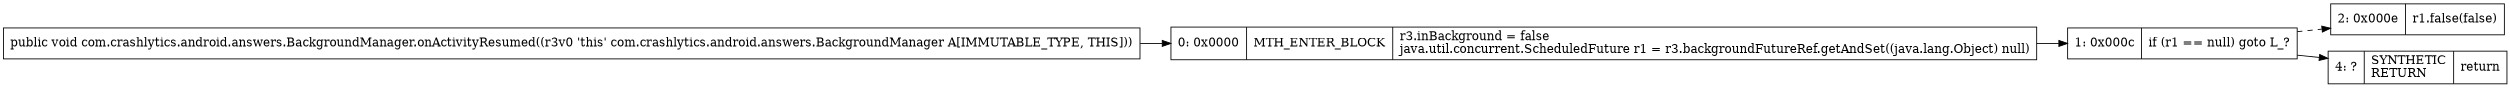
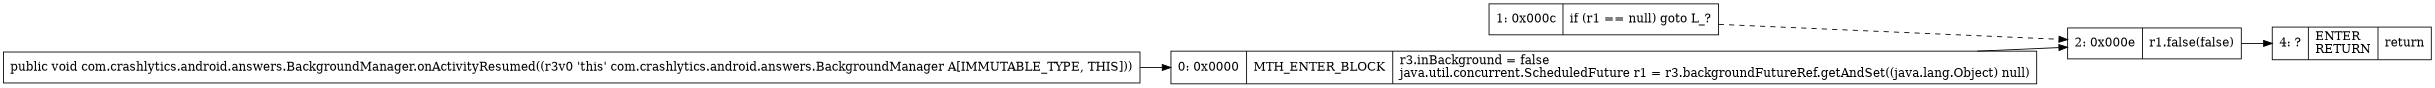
(2048, 43) -> (2018, 49)
(2308, 56) -> (2252, 43)
(2409, 61) -> (2338, 37)
